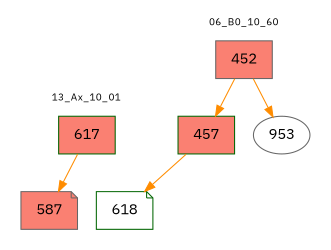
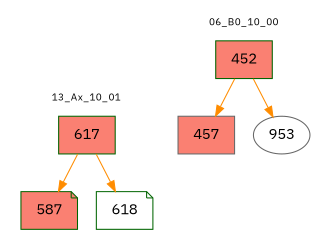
(244, 23) -> (244, 23)
(244, 60) -> (244, 60)
(206, 135) -> (206, 135)
(169, 169) -> (103, 168)
(49, 210) -> (49, 210)
